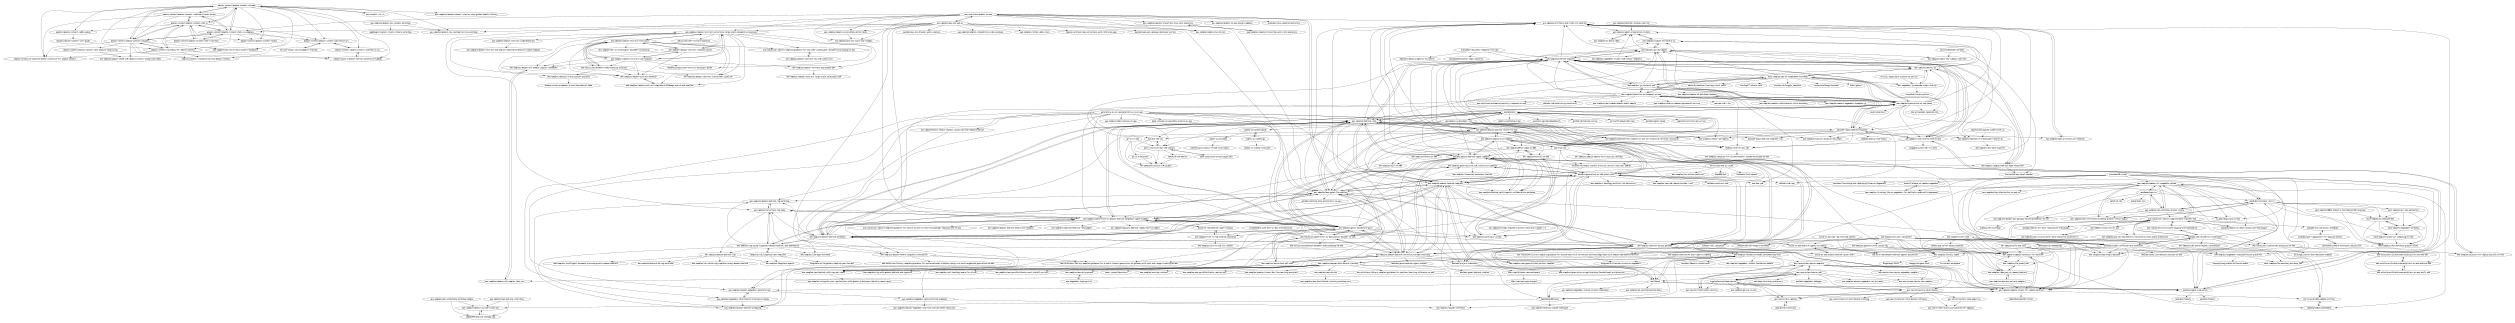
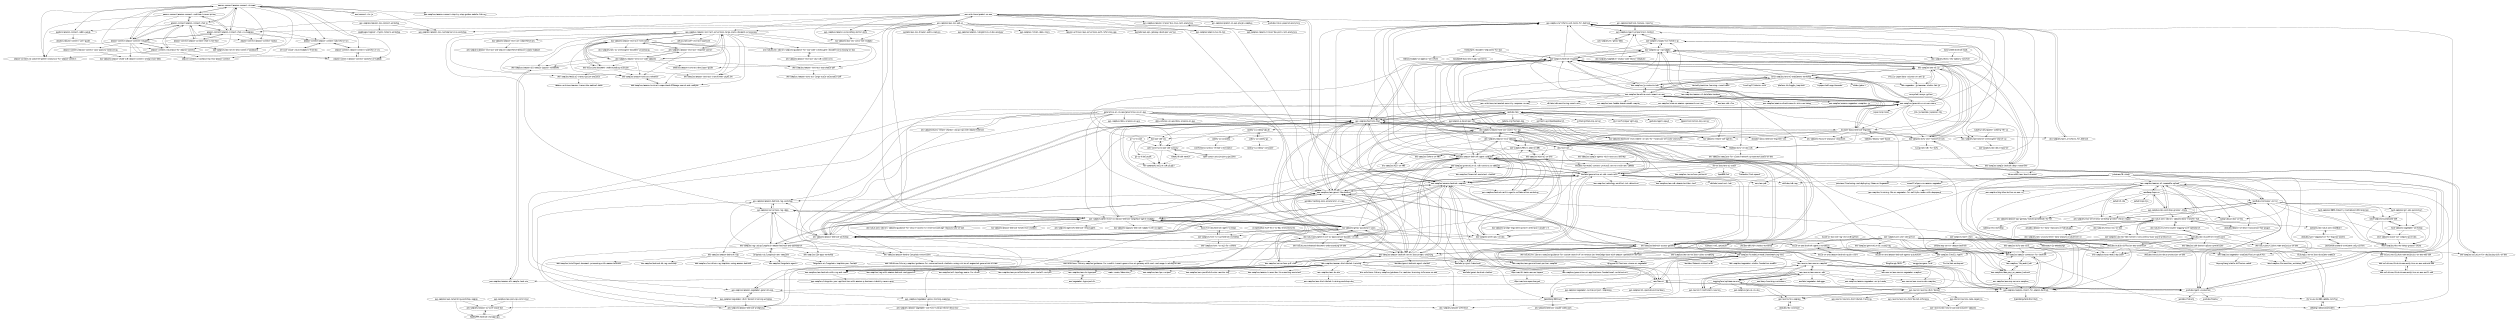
(690, 68) -> (693, 68)
(1923, 148) -> (1927, 148)
